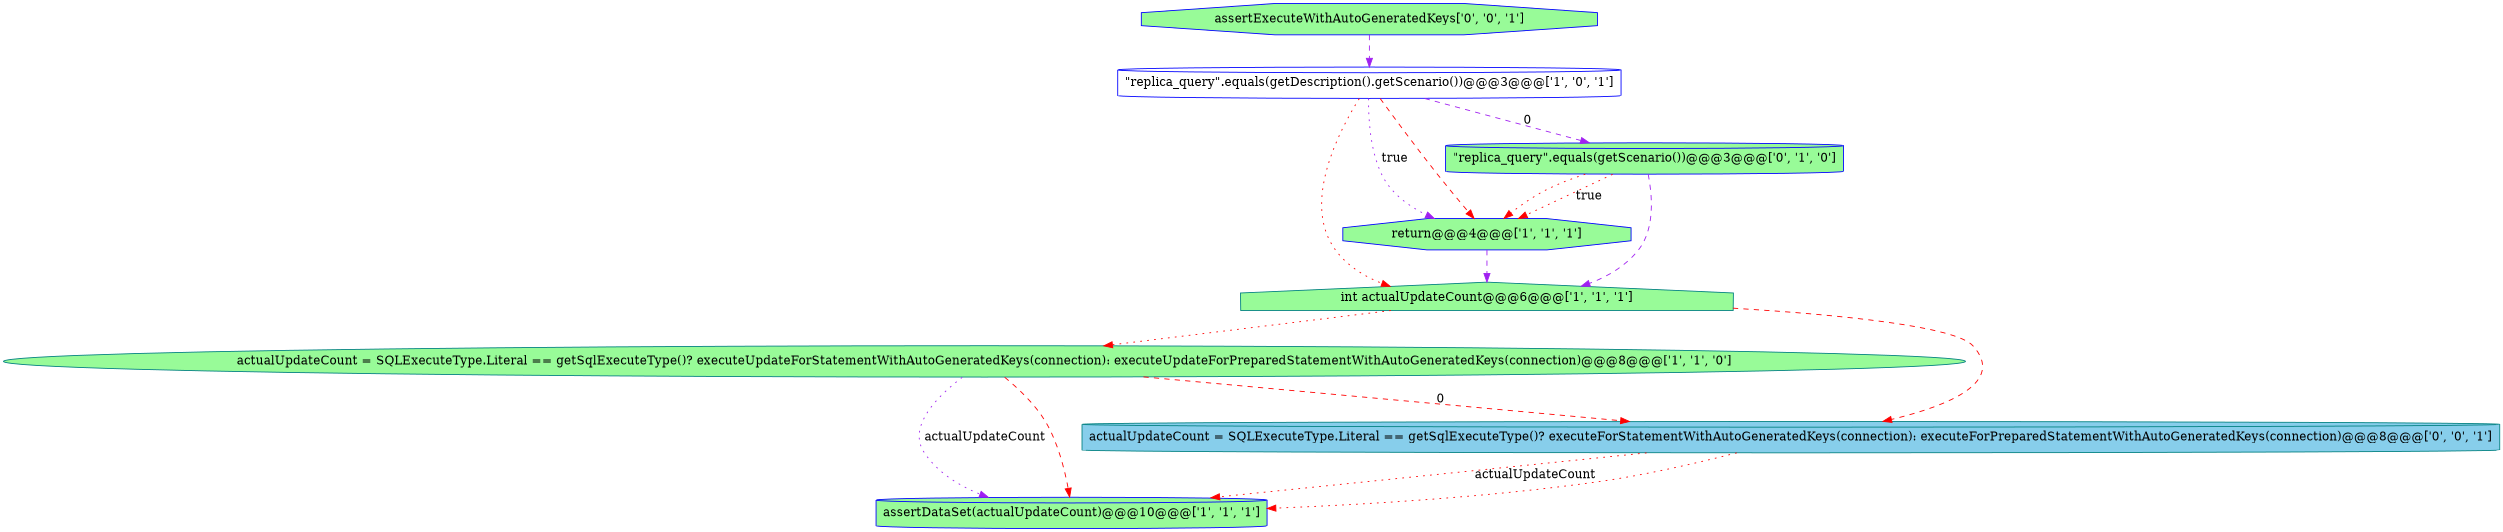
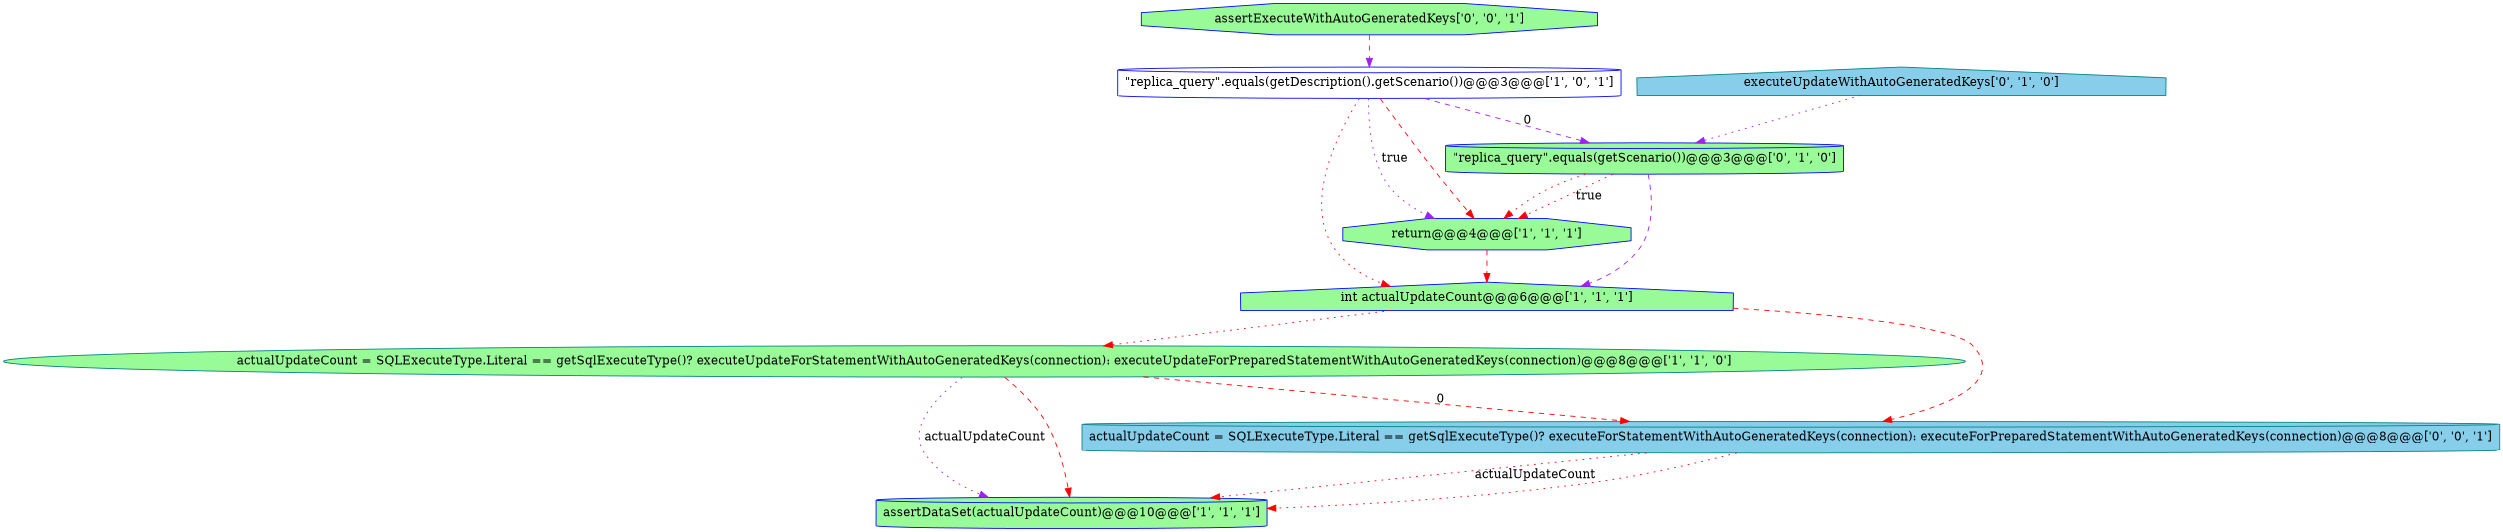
none -> (1901, 83)
(1487, 262) -> (1487, 262)
(1487, 298) -> (1487, 298)
